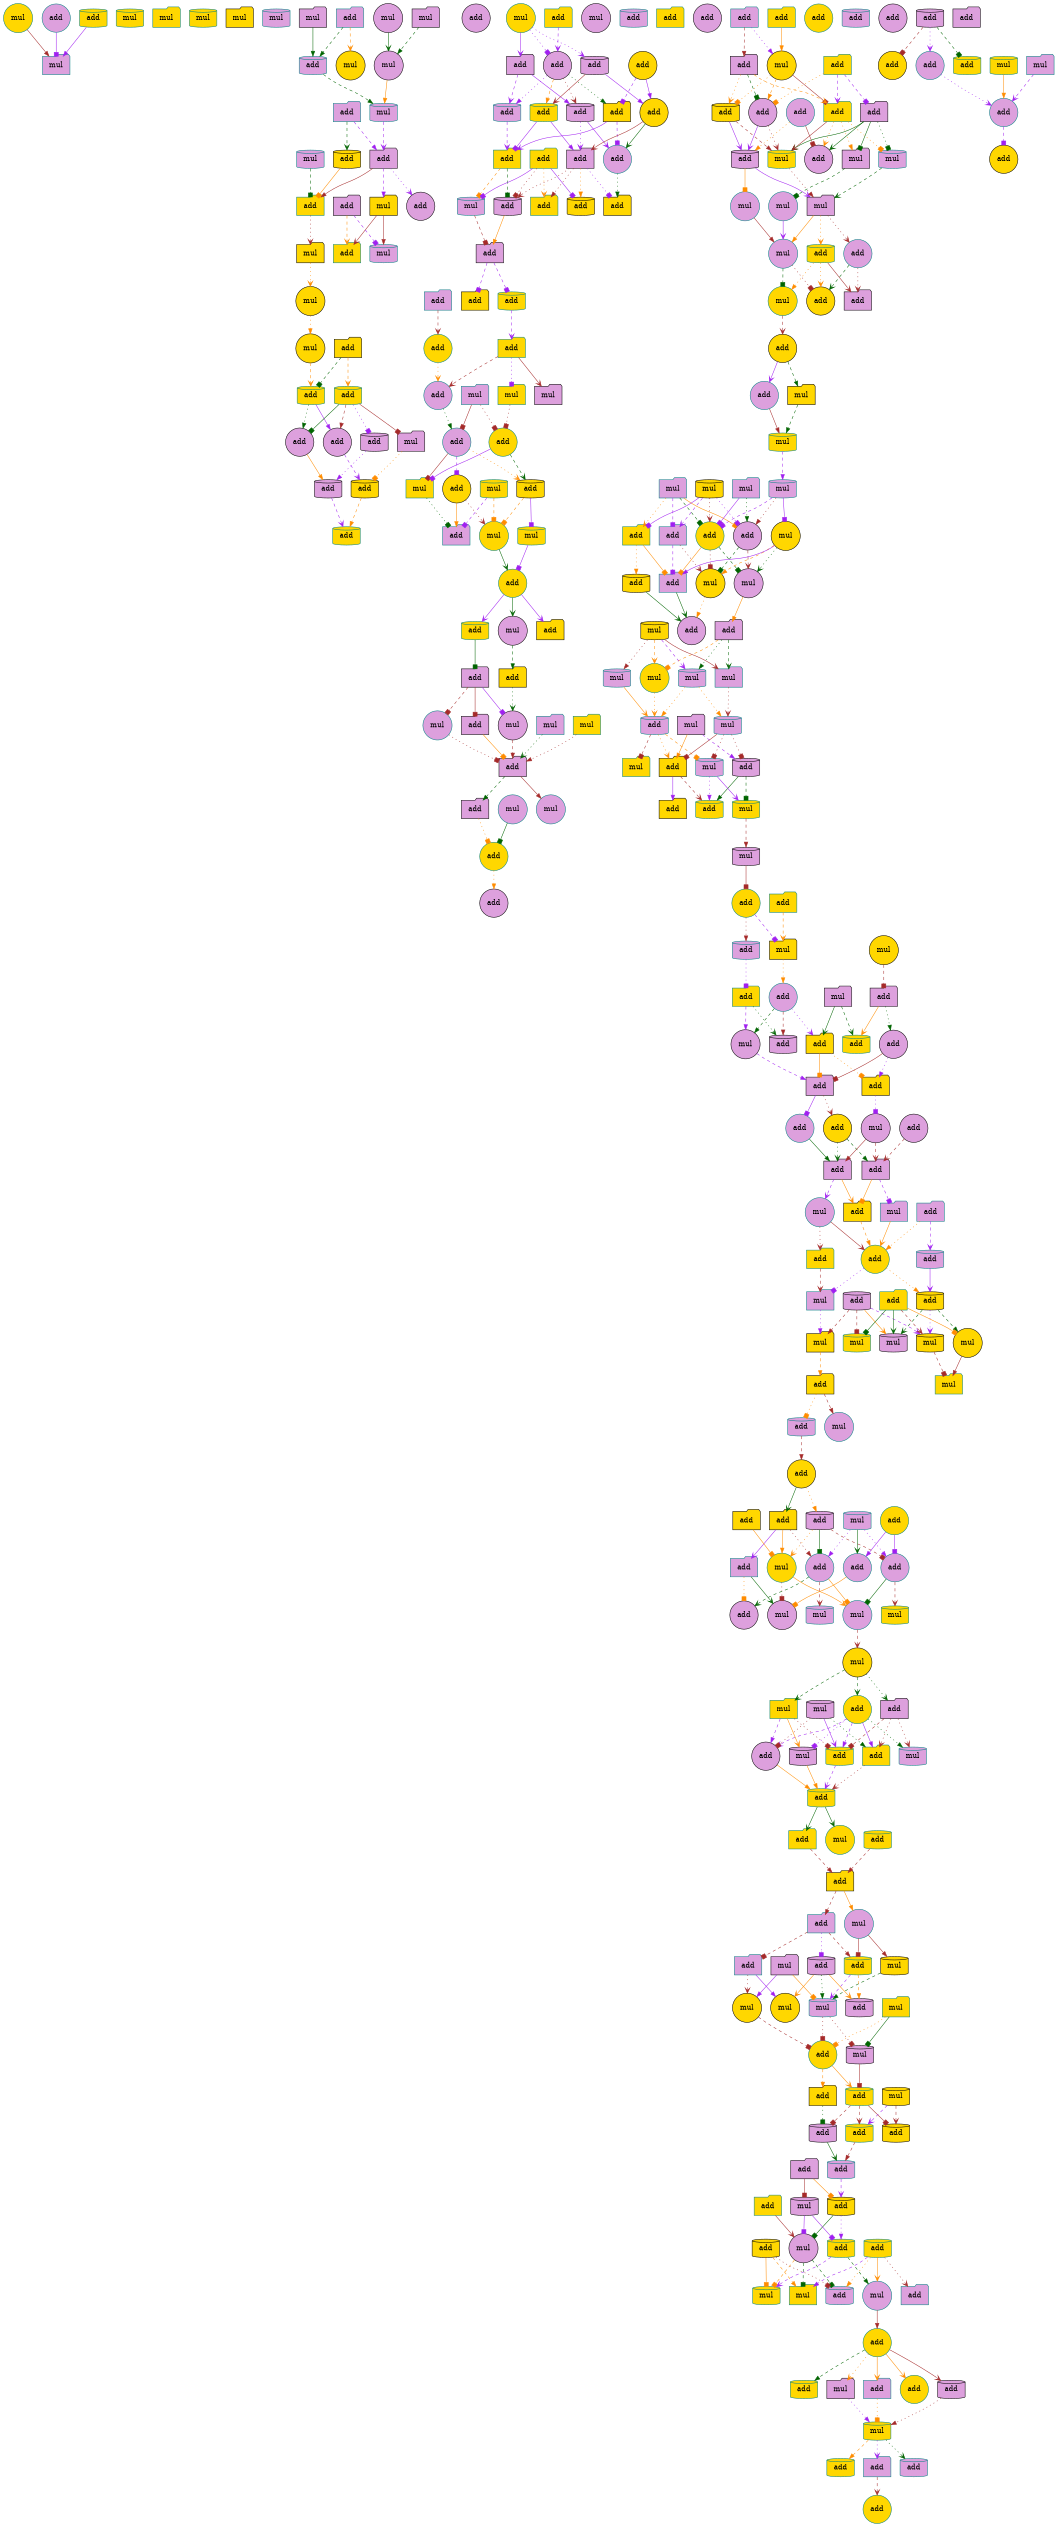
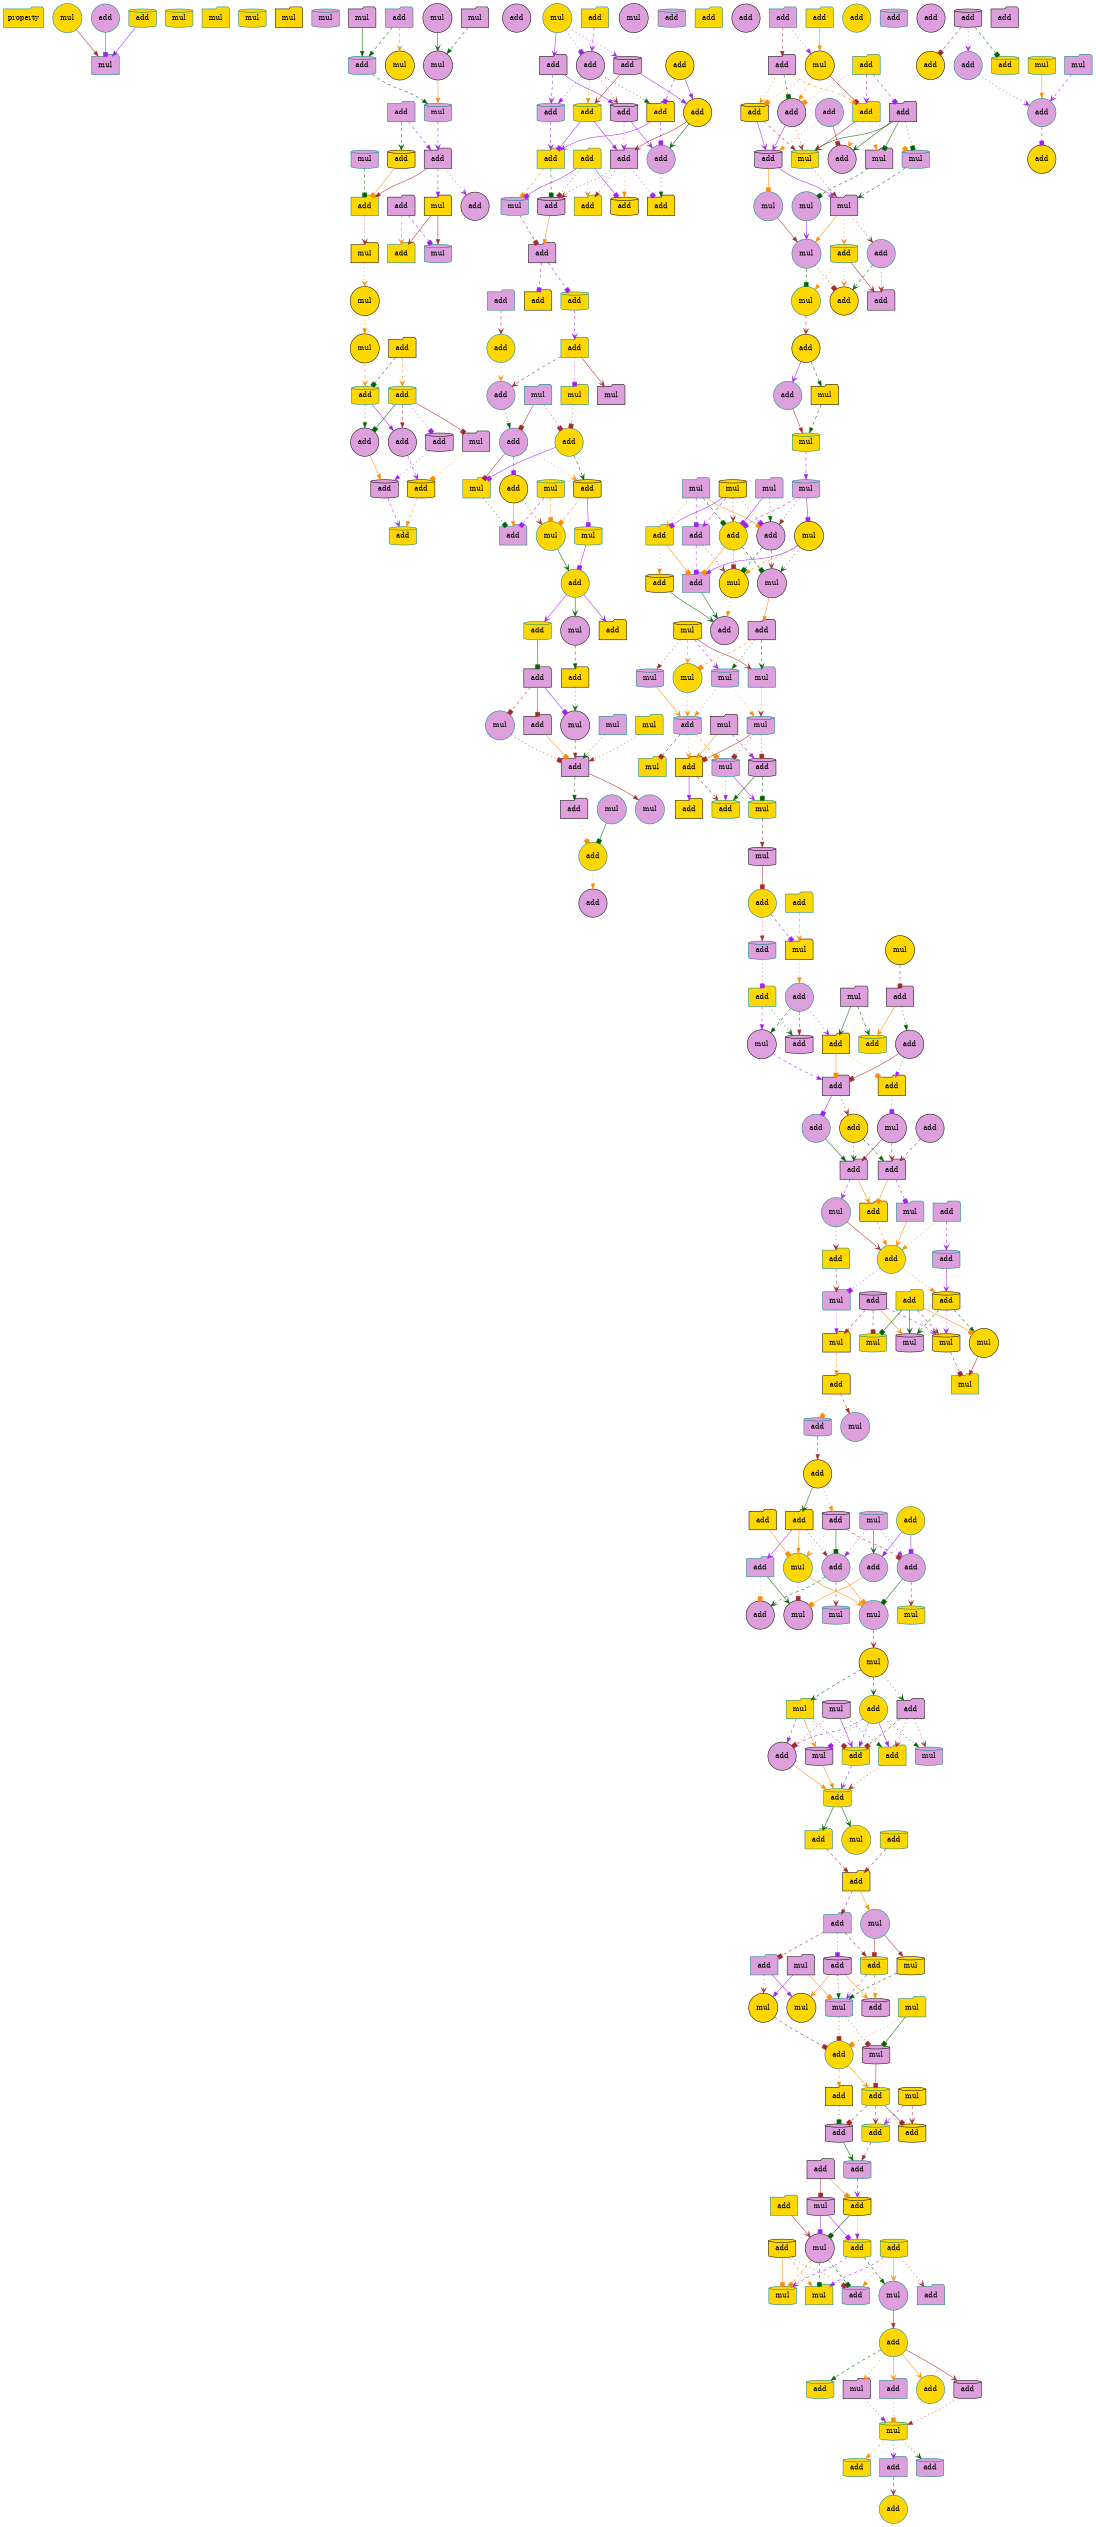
none -> (24, 18)
